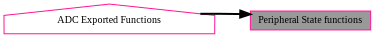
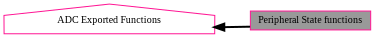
(220, 14) -> (237, 27)
